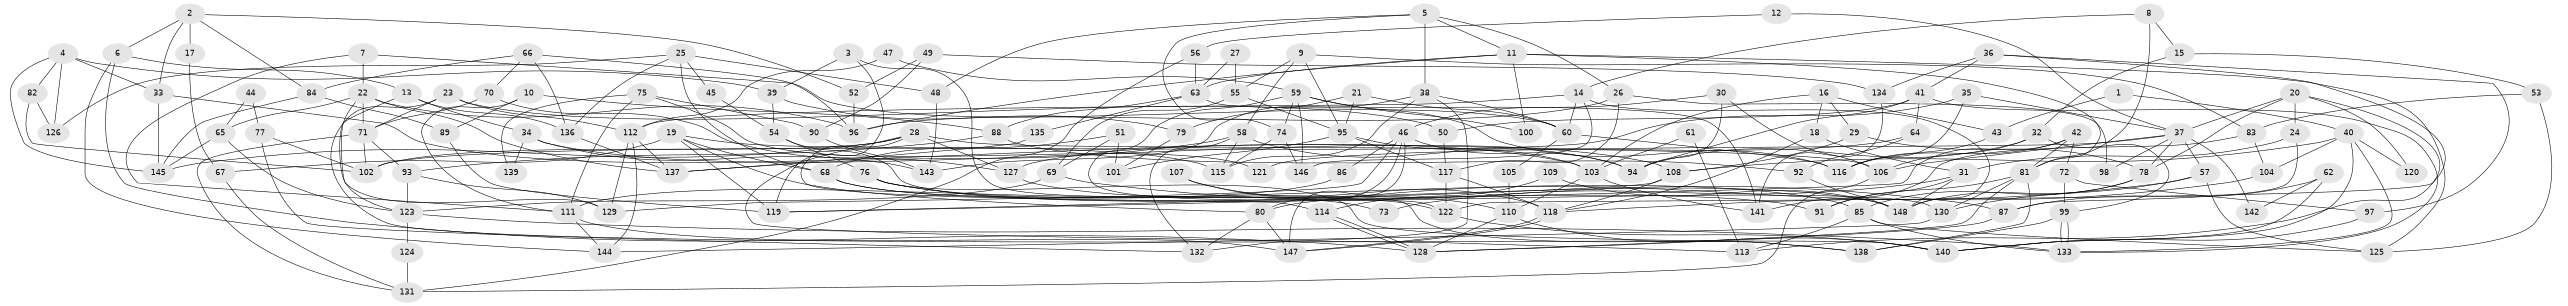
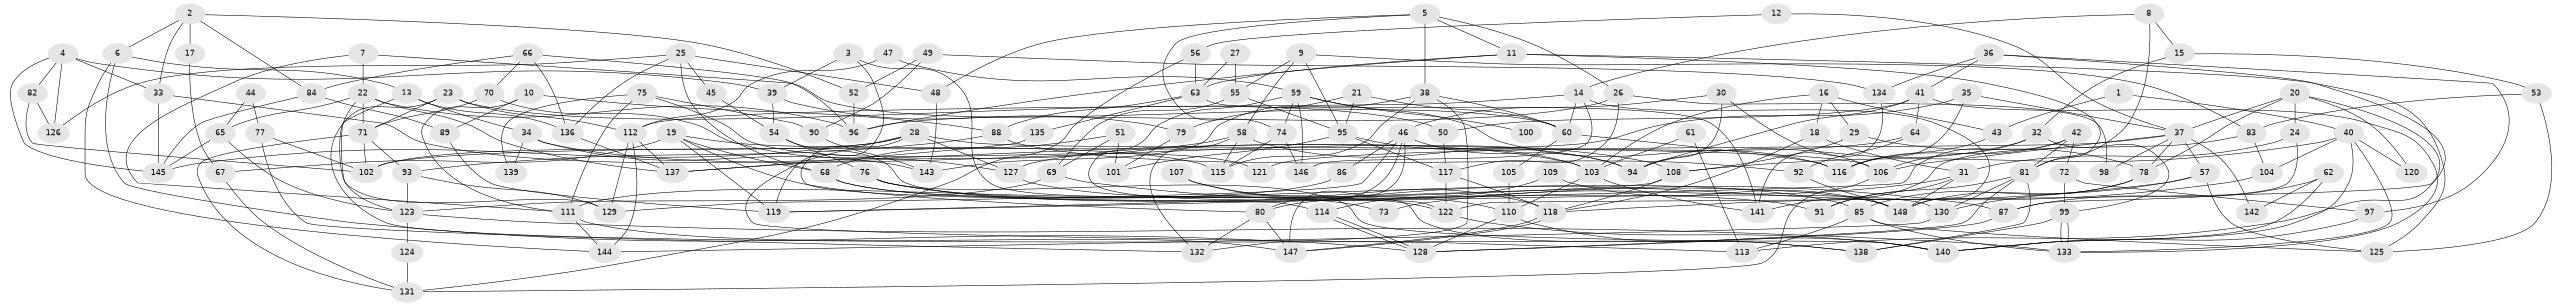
(1519, 93) -> none
